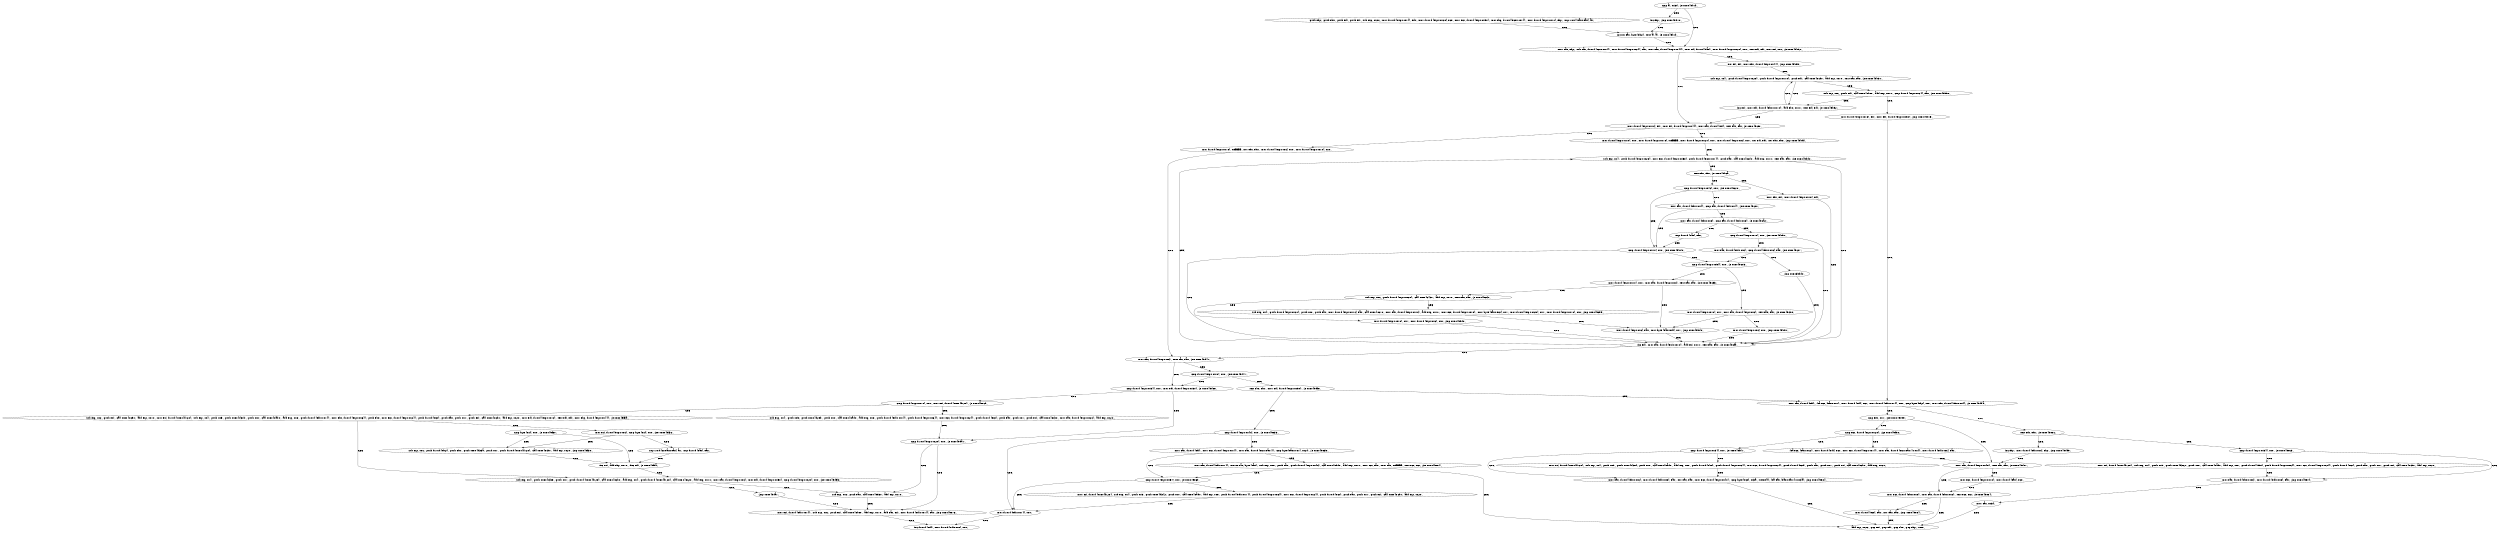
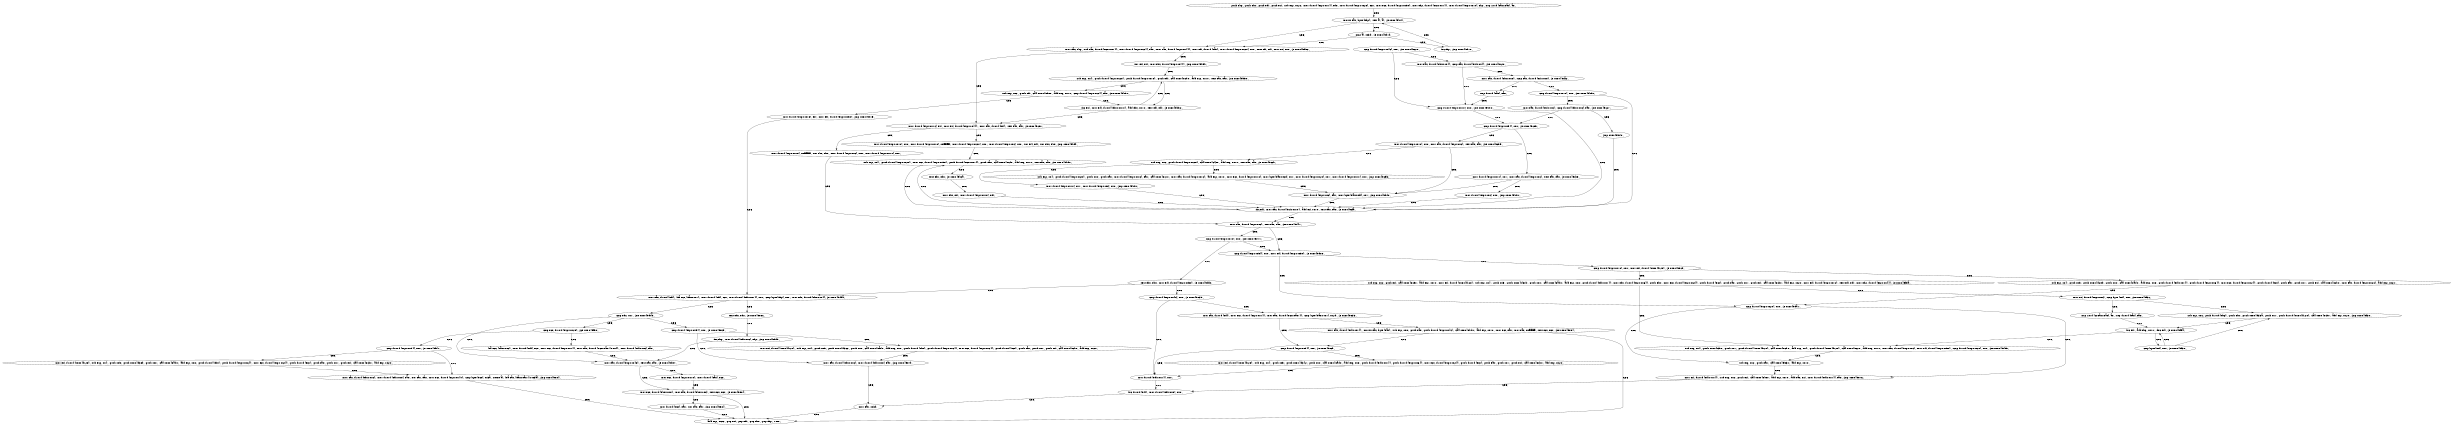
none -> (1374, 27)
(1712, 180) -> none
(1794, 274) -> (1614, 135)
none -> (2155, 339)
none -> (1004, 400)
(2149, 441) -> (666, 323)
(769, 495) -> none
